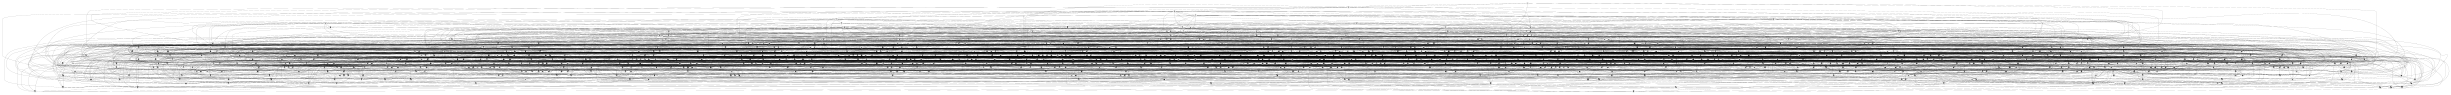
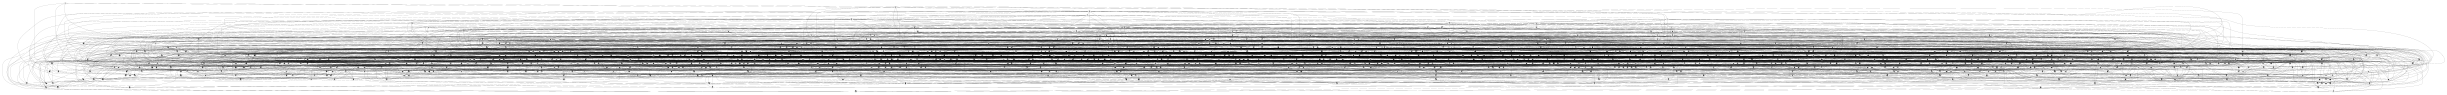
(2347, 63) -> none
